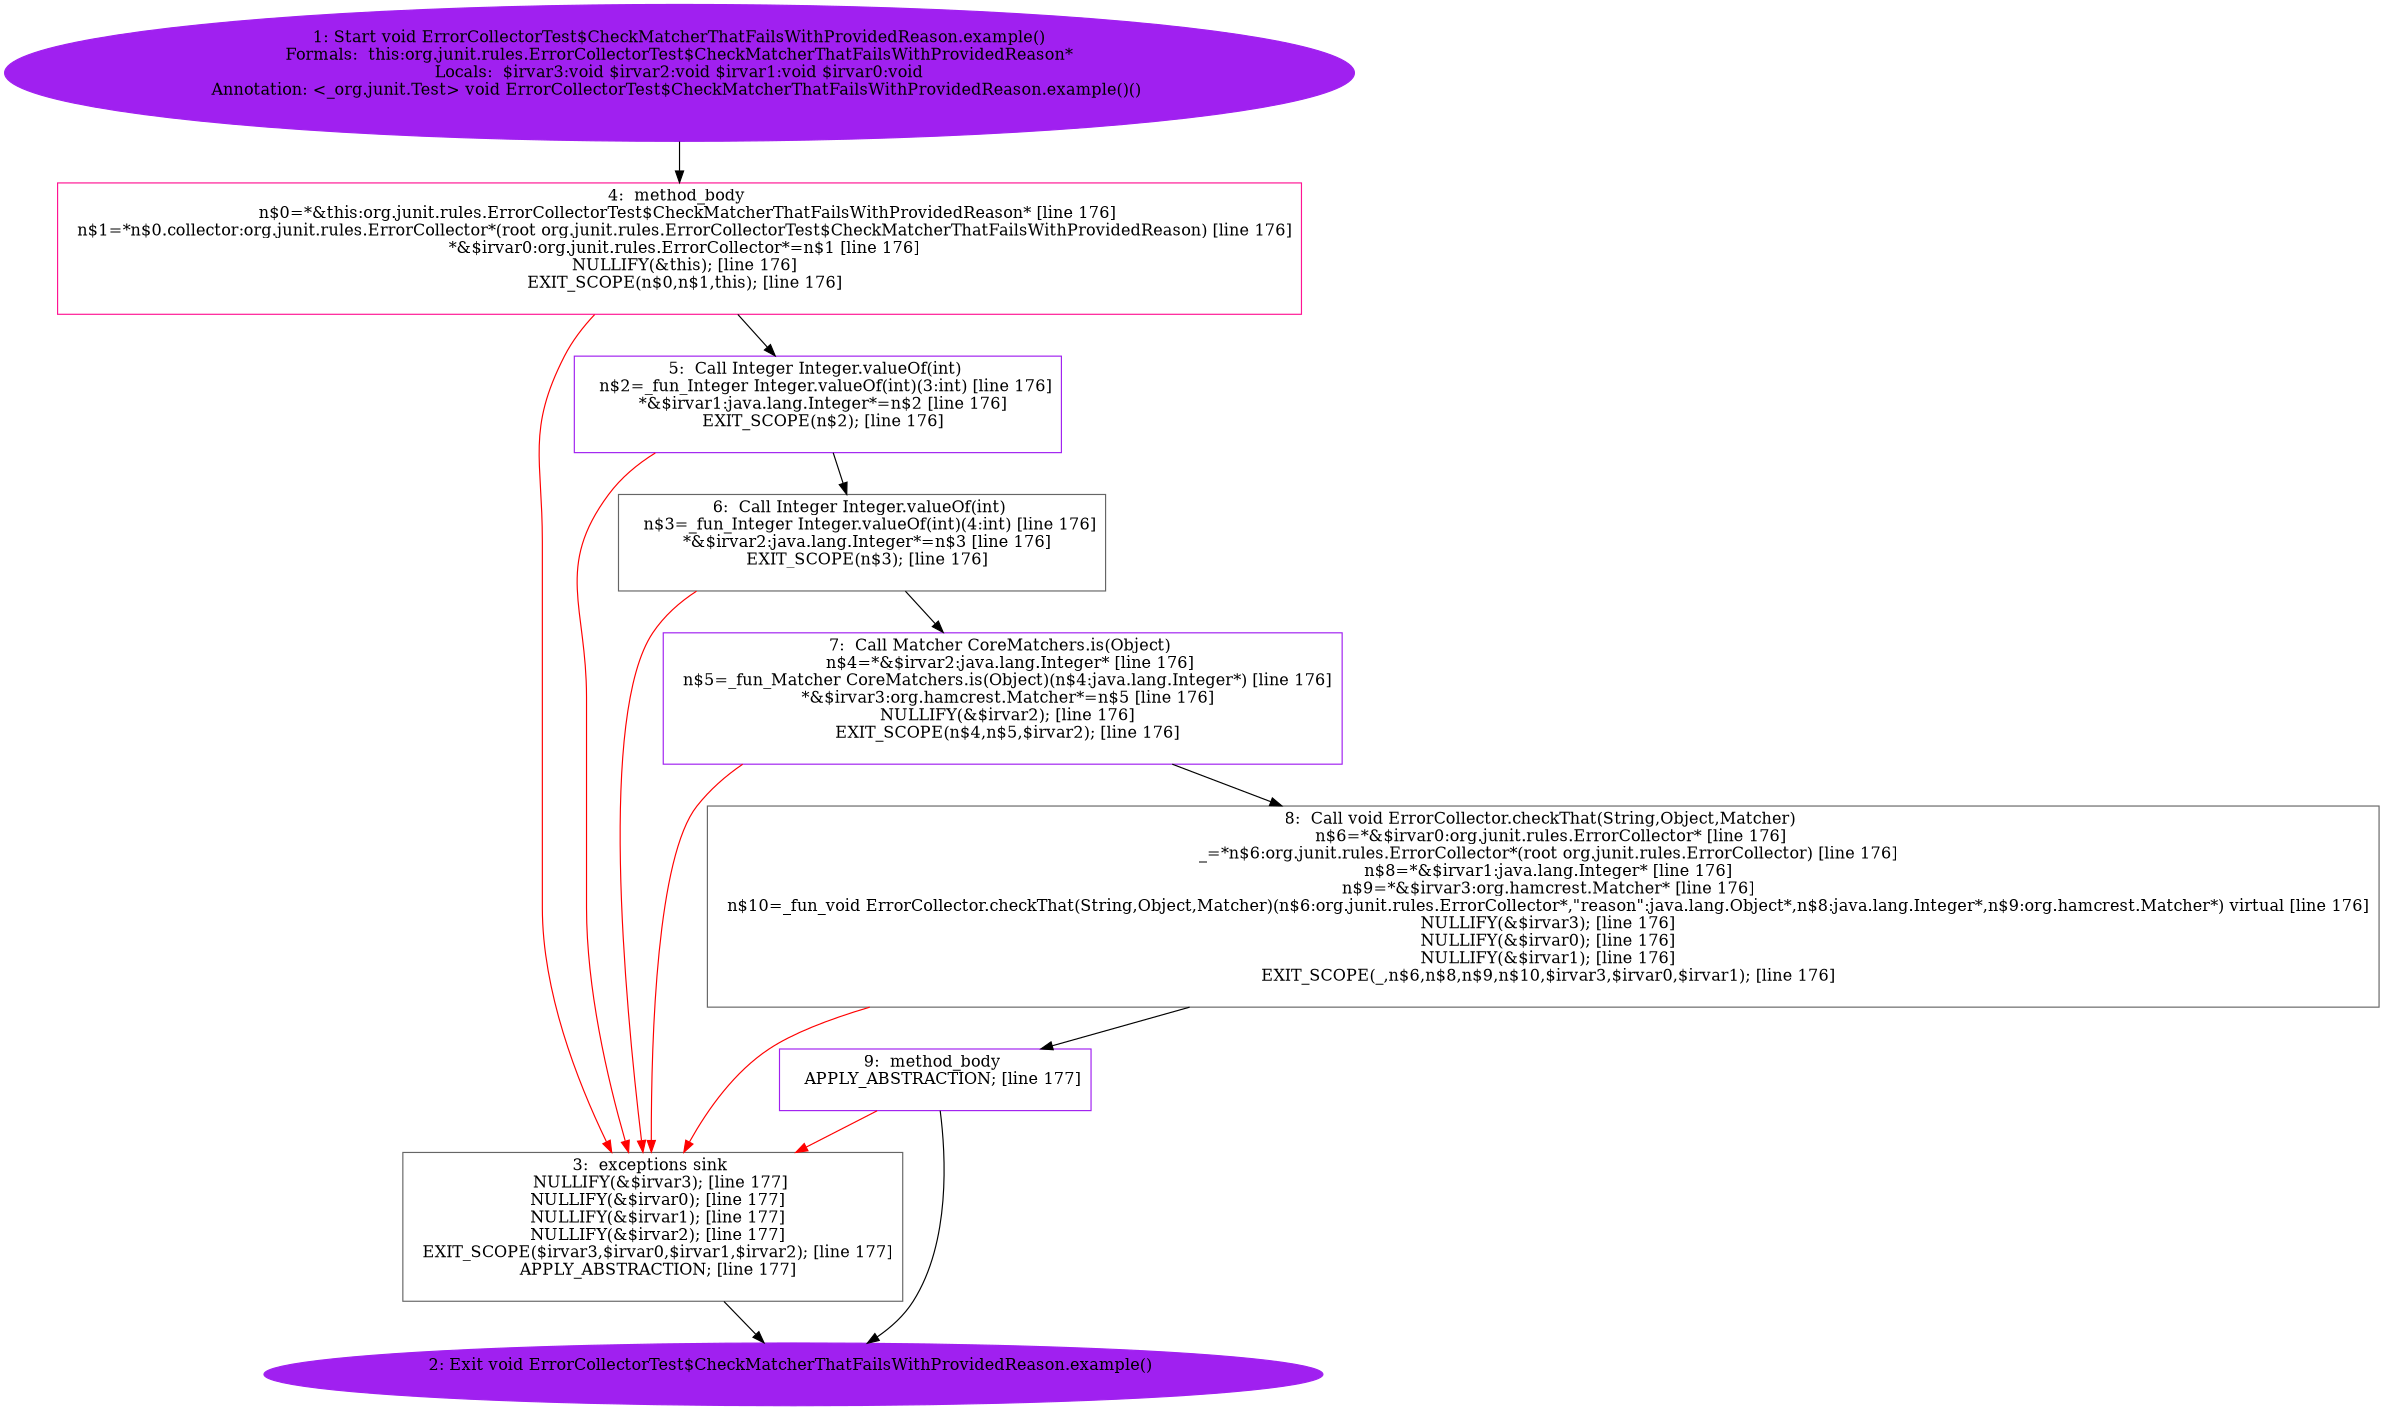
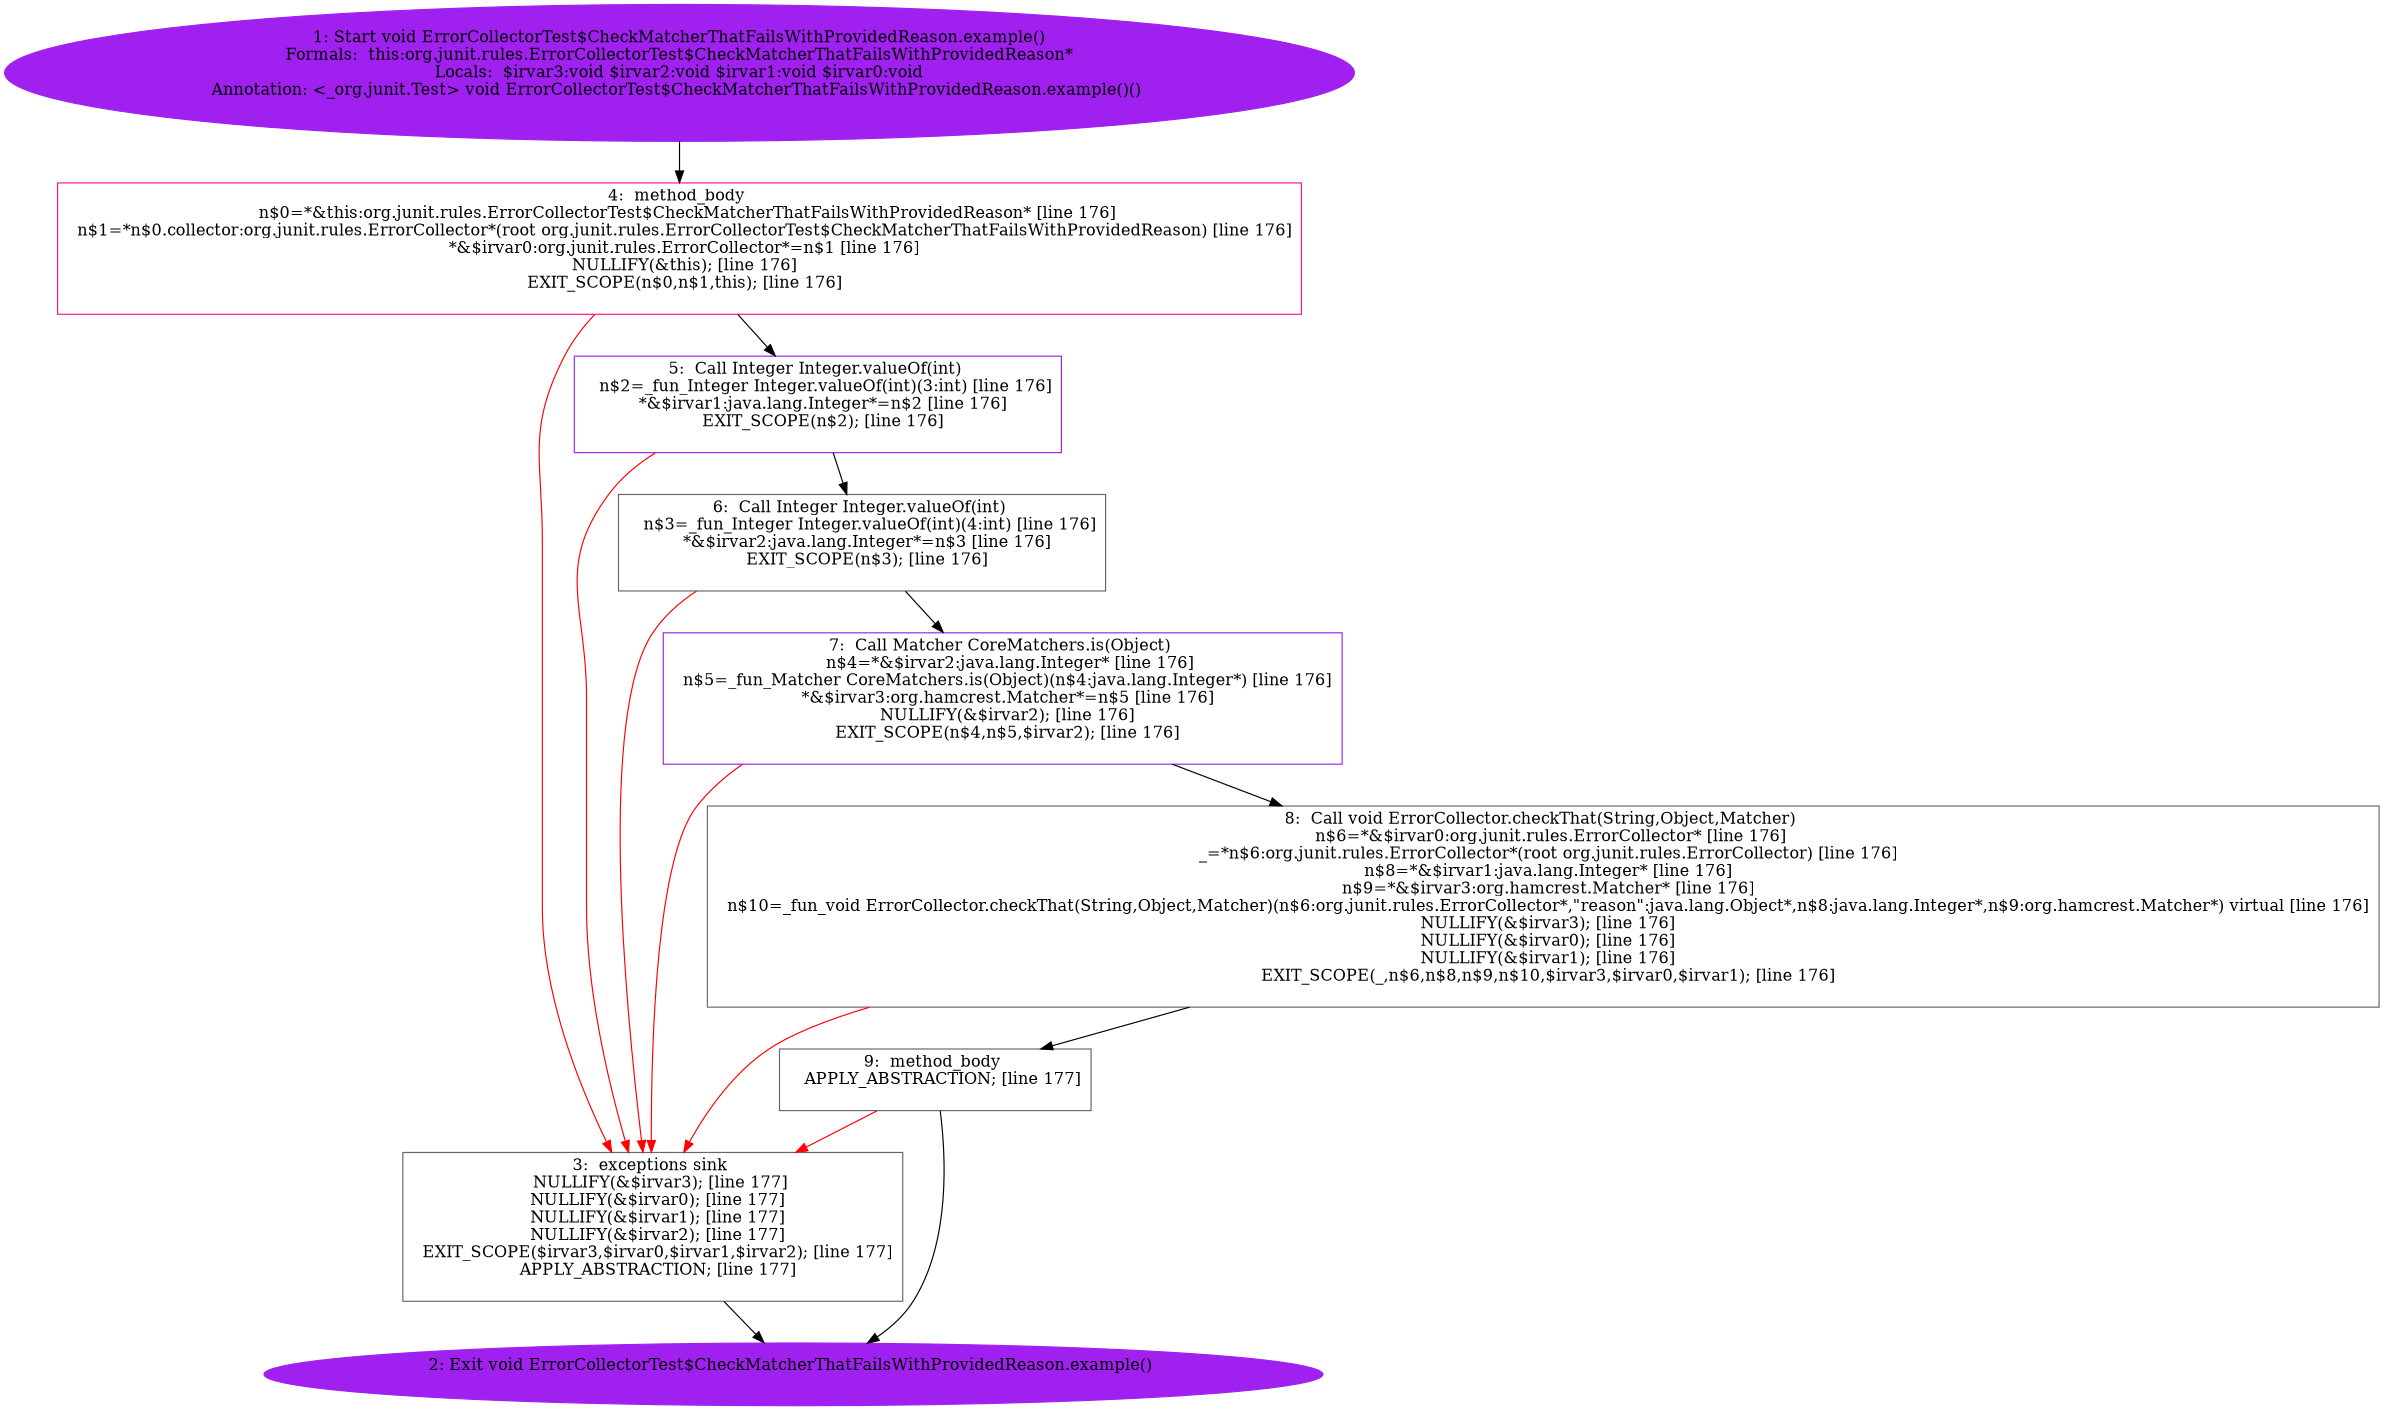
(935, 1080) -> (935, 1080)
